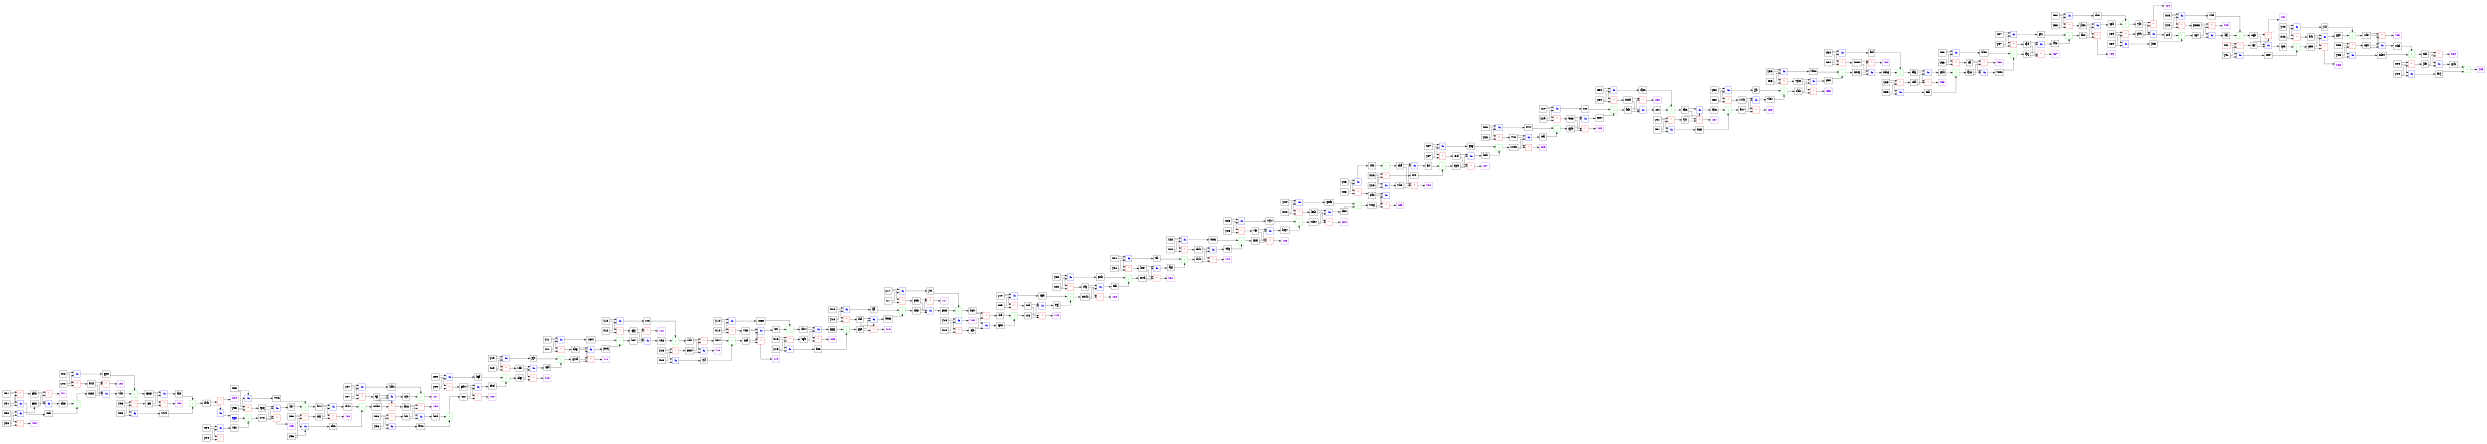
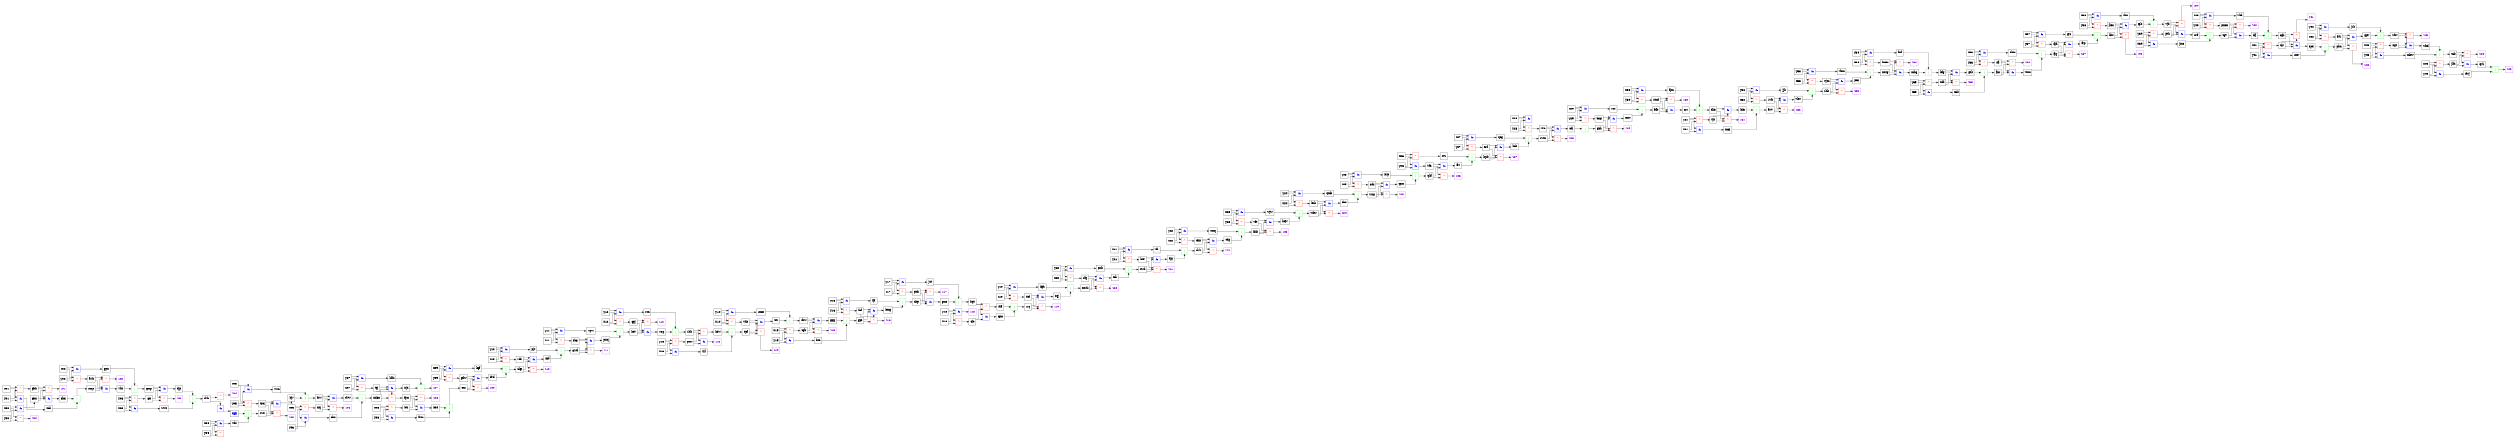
(2226, 45) -> (2254, 45)
(1529, 128) -> none
none -> (1401, 184)
(1000, 306) -> (1000, 297)
